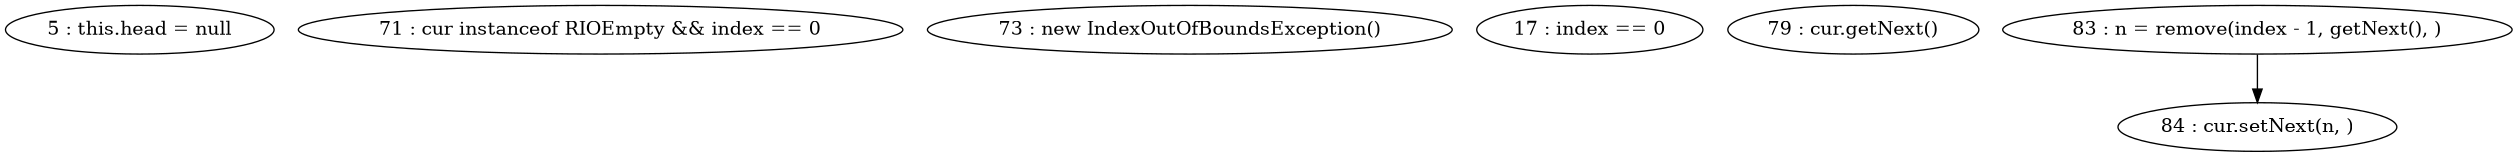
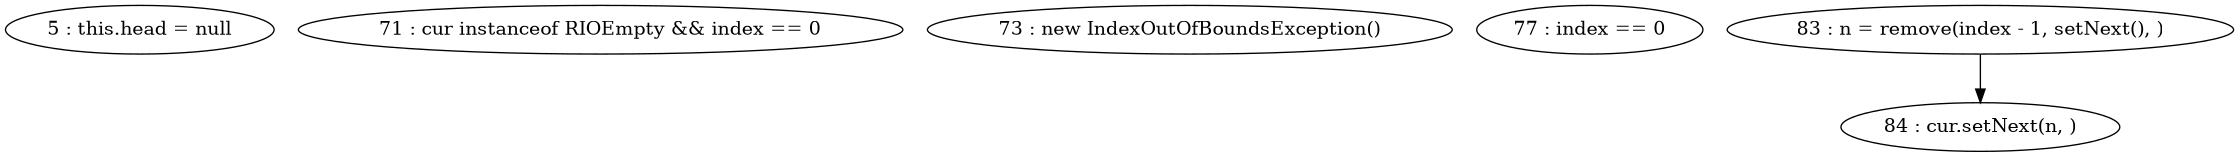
(1590, 30) -> (1590, 30)
(1853, 30) -> none
(2257, 30) -> (1980, 30)
